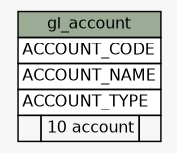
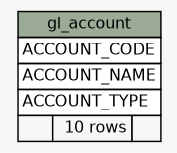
(91, 128) -> (96, 128)
